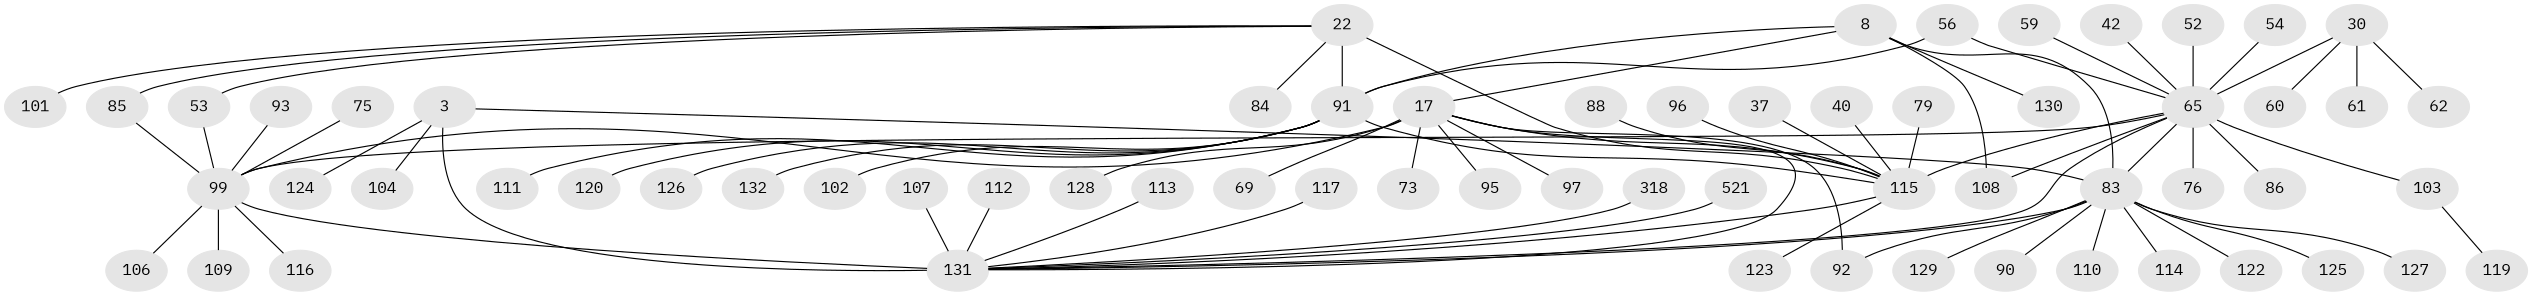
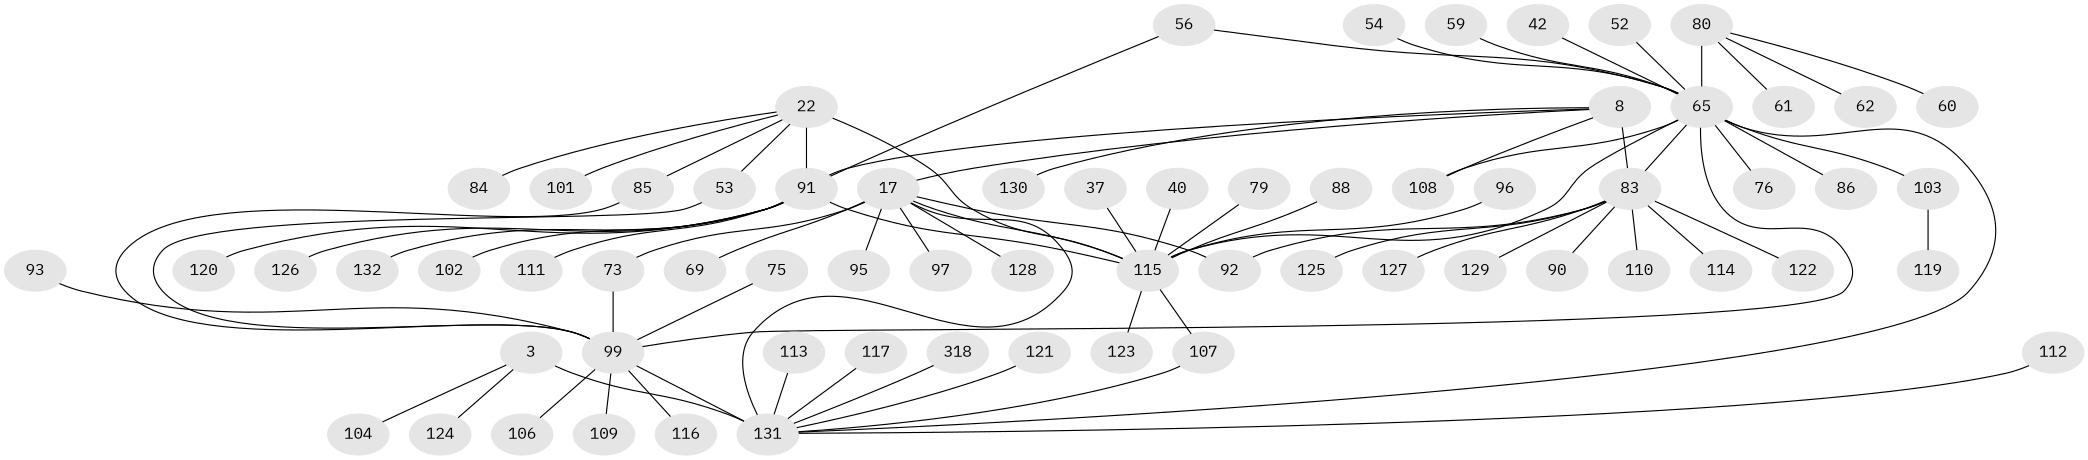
(2357, 25) -> (1702, 25)
(1200, 131) -> none
(705, 135) -> (613, 312)
(1736, 189) -> (1040, 353)
(1567, 237) -> (1176, 312)
(1539, 255) -> none
